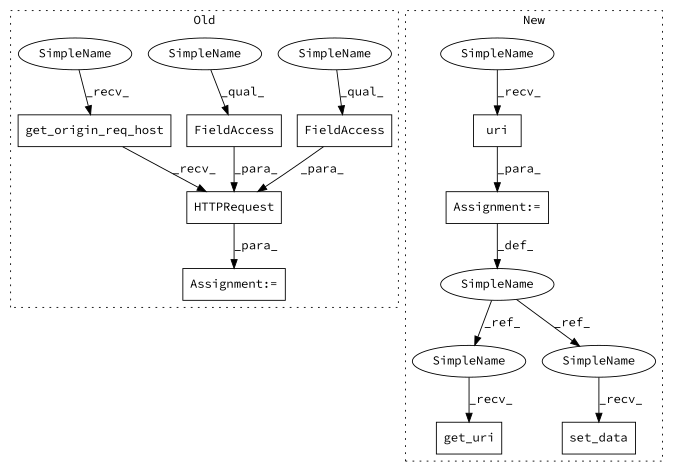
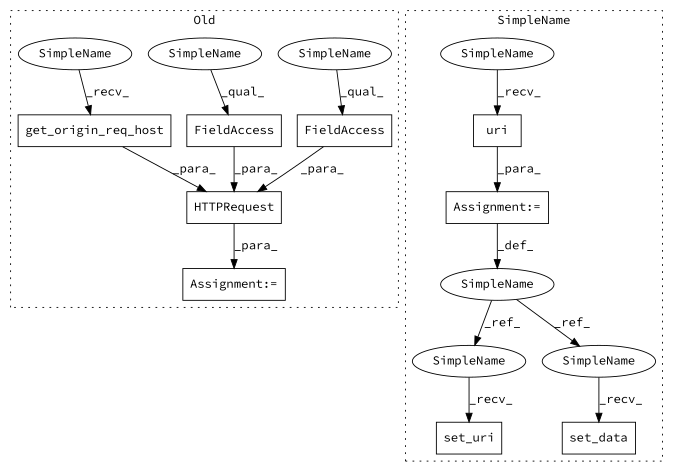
(534, 21) -> (534, 21)
(194, 169) -> (194, 169)
(469, 438) -> (469, 438)
